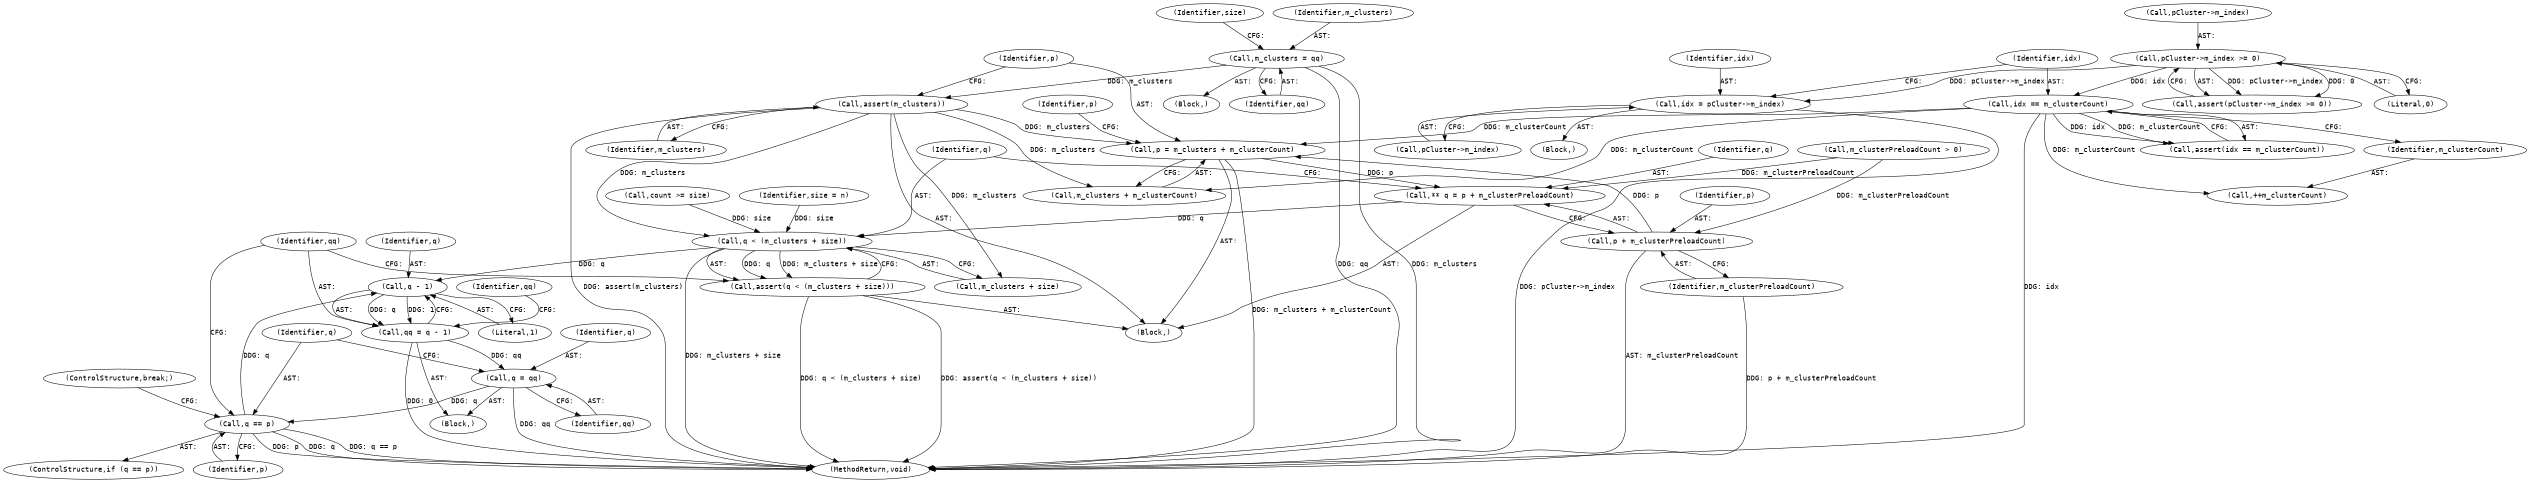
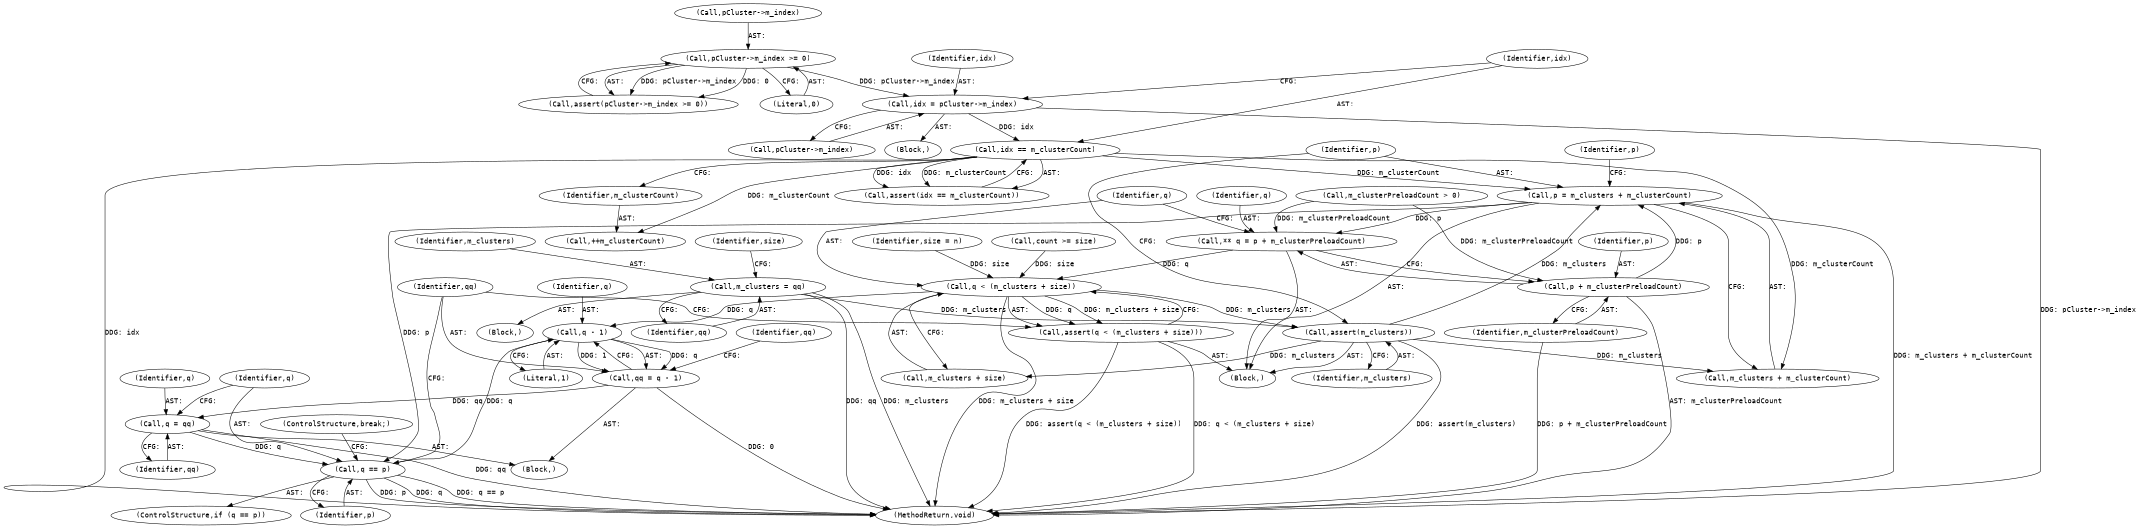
(2123, 80) -> (991, 126)
(670, 162) -> (1196, 303)
none -> (839, 224)
